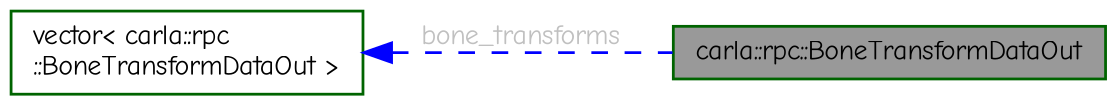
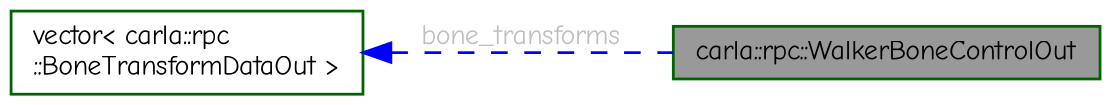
(889, 53) -> (887, 53)
